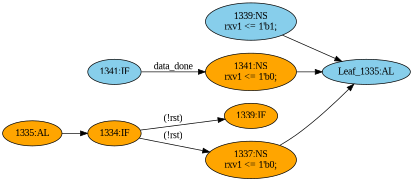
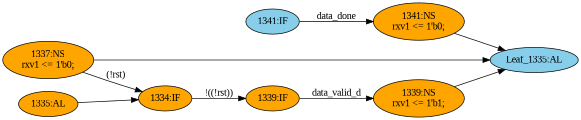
(251, 22) -> (419, 98)
none -> (333, 98)
(173, 118) -> (219, 93)
(171, 144) -> (109, 81)
